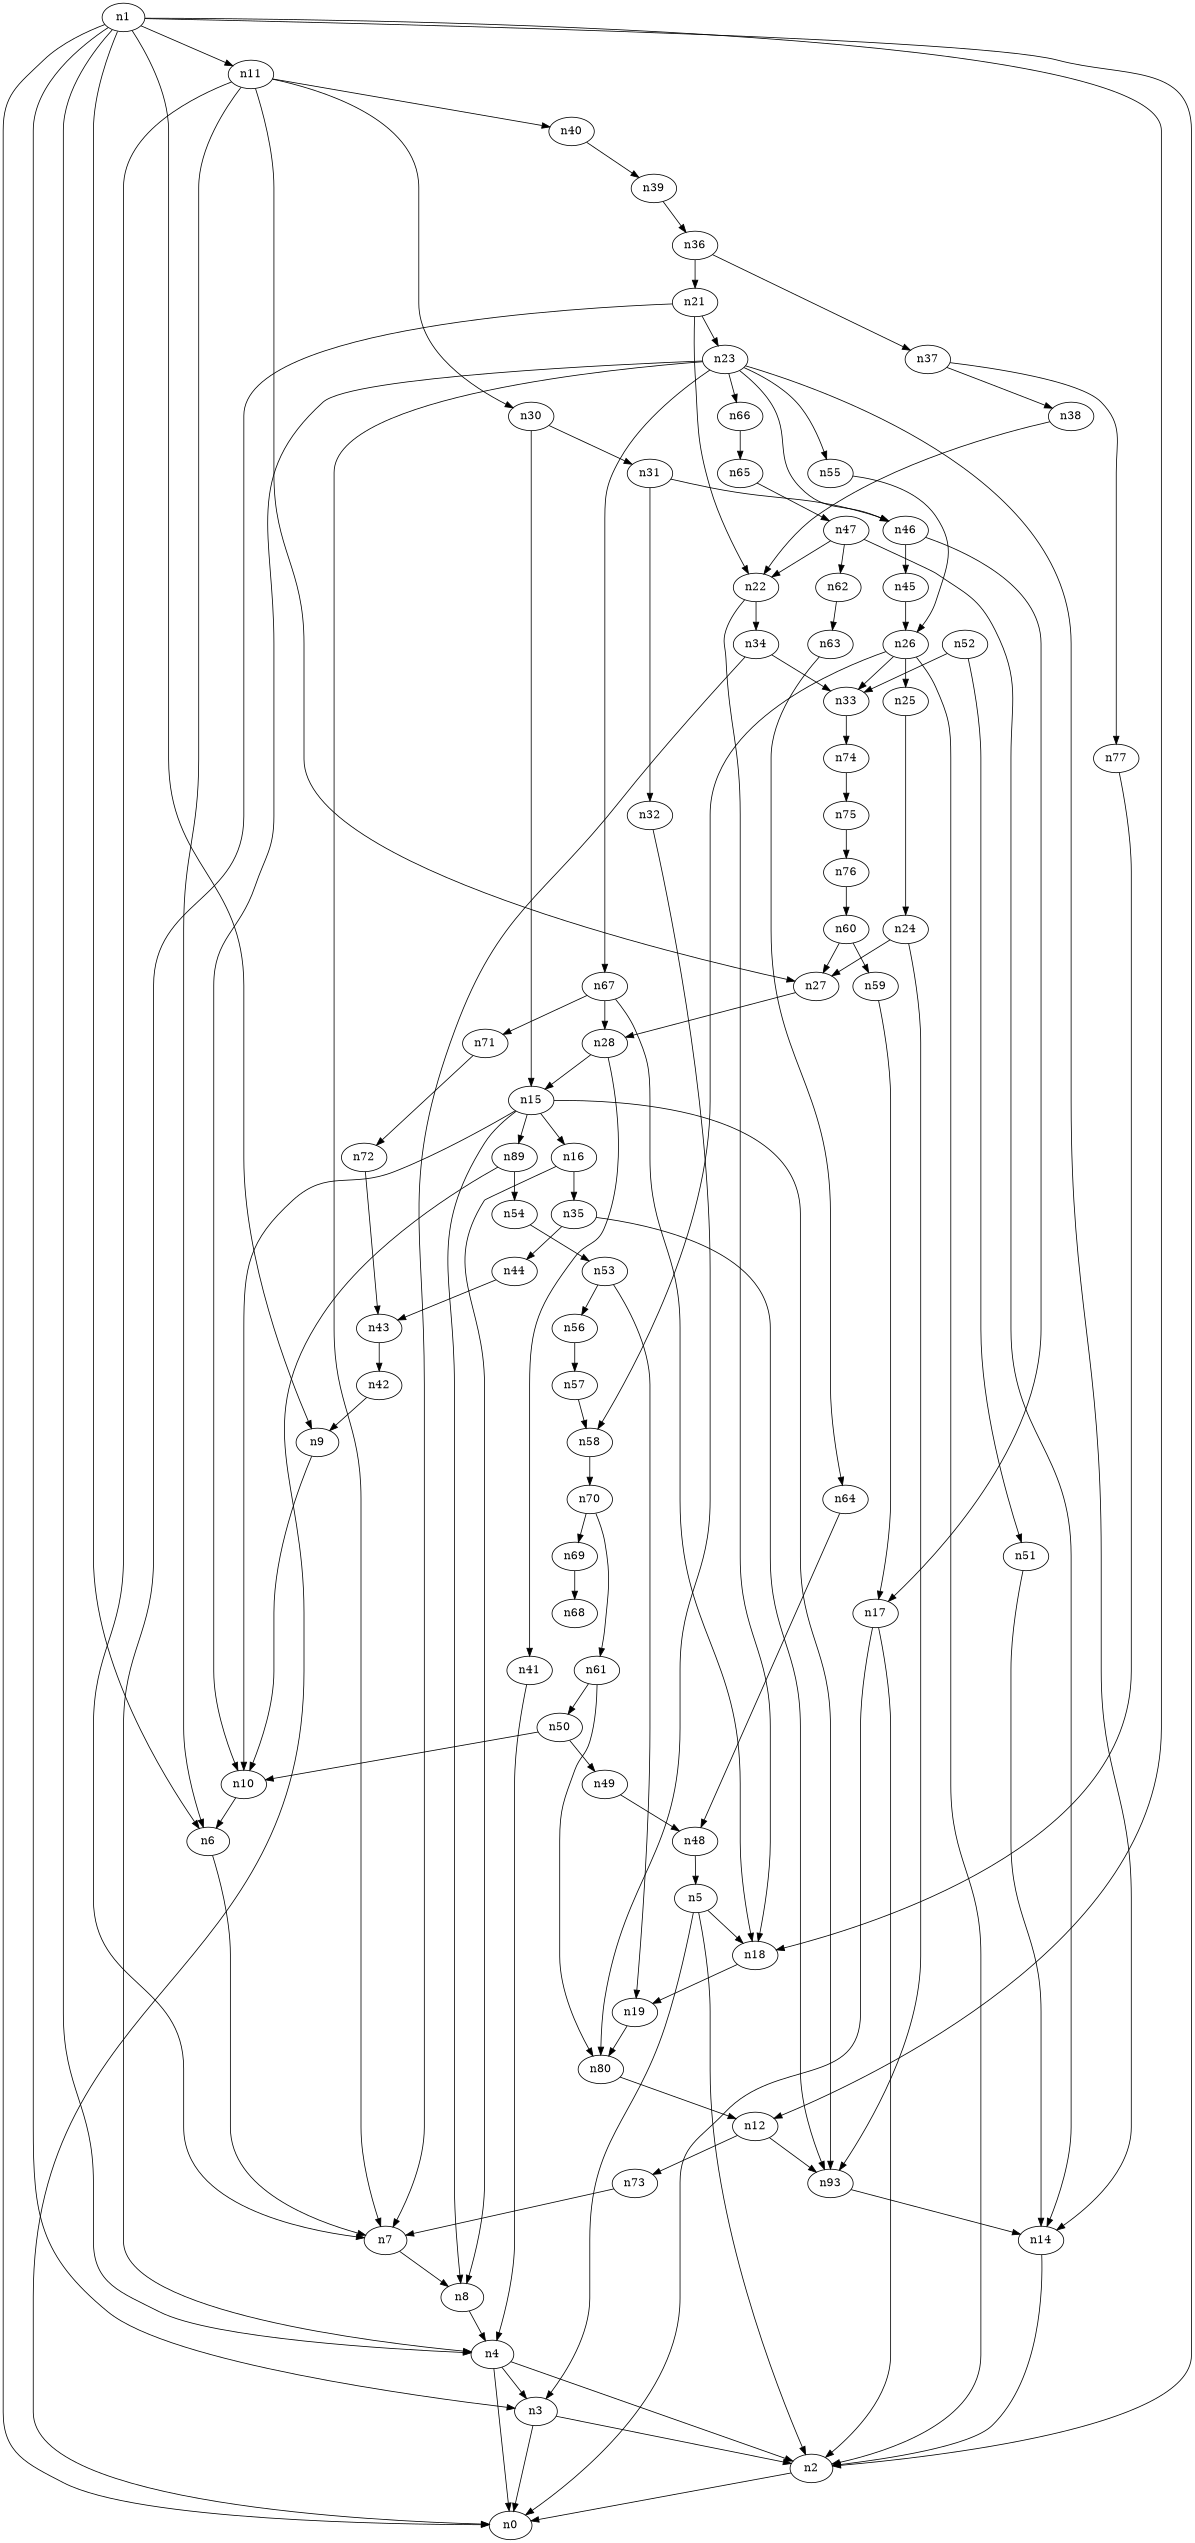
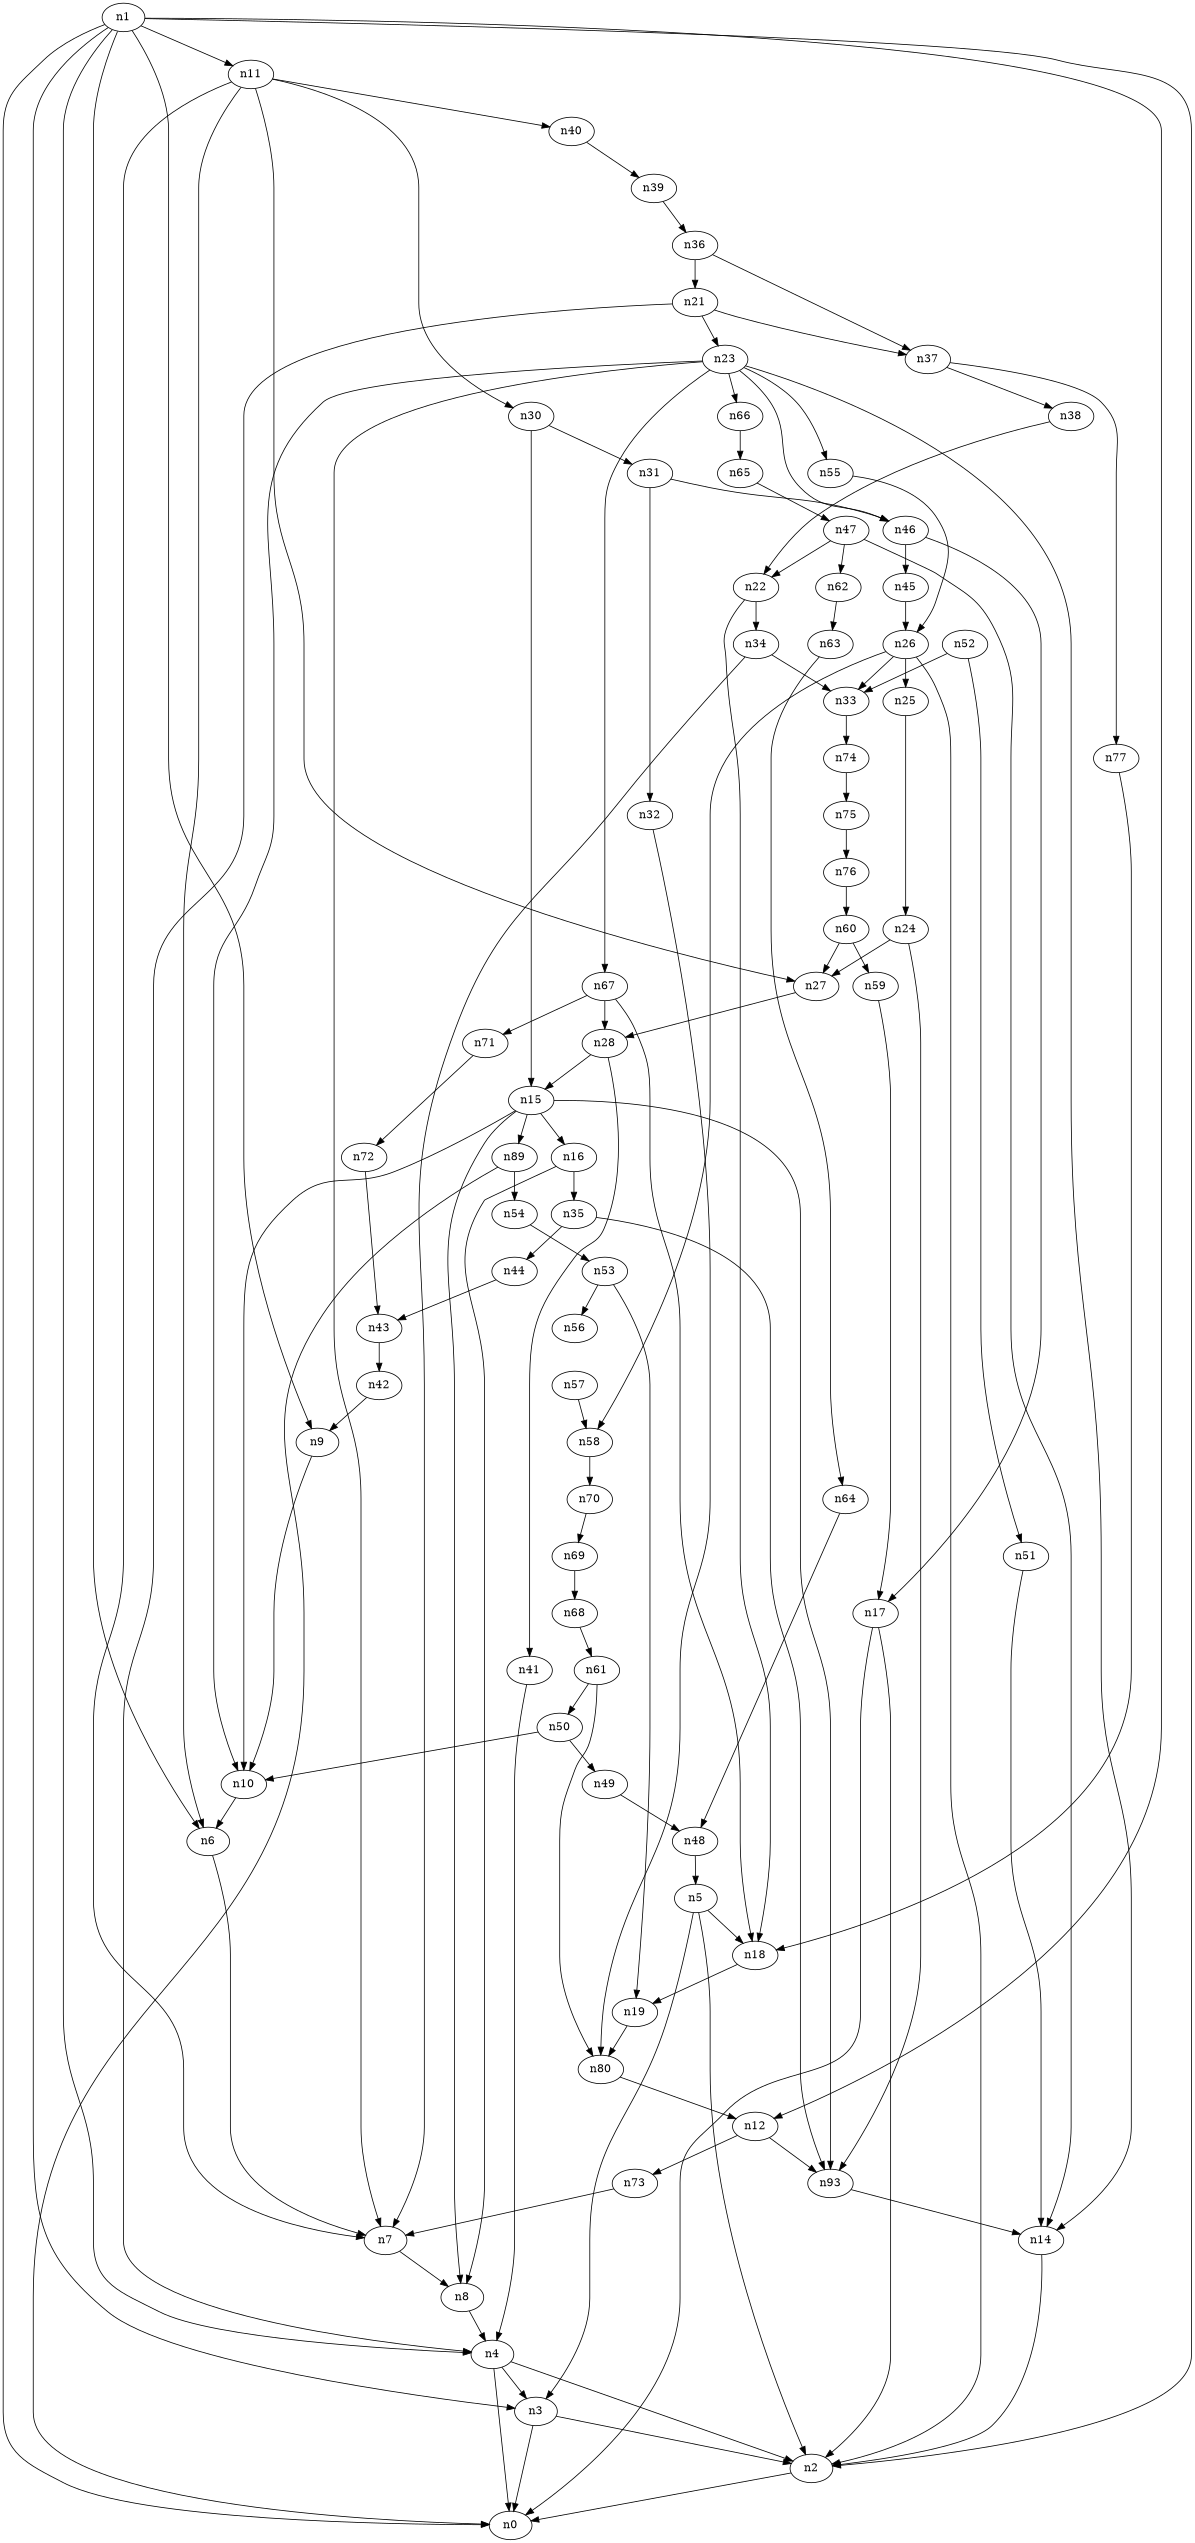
(700, 446) -> (806, 334)
(575, 1353) -> none
(609, 1580) -> (584, 1638)
